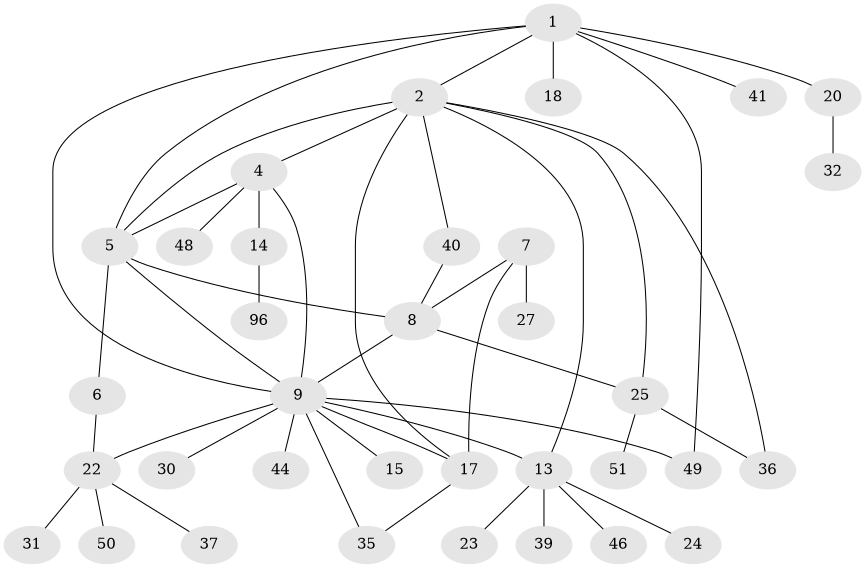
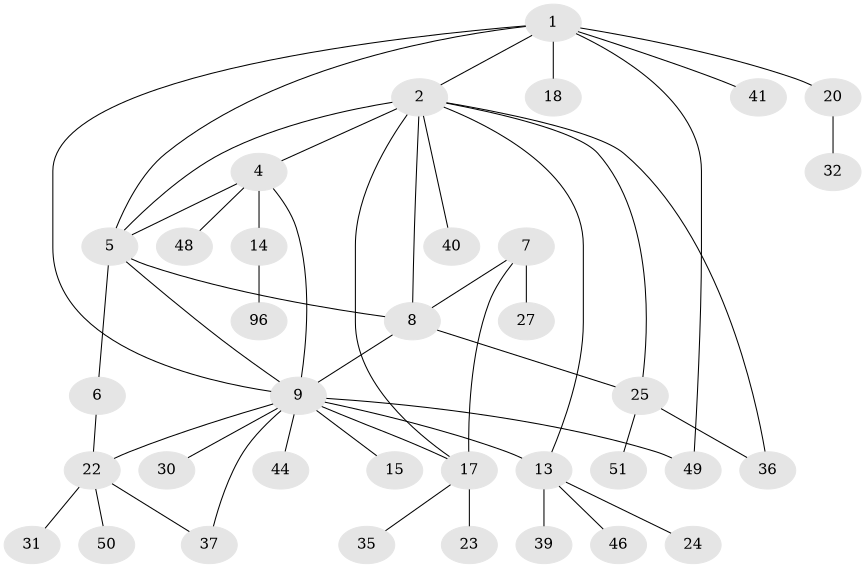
(432, 284) -> (415, 209)
(333, 470) -> (237, 462)
(507, 508) -> (469, 508)
